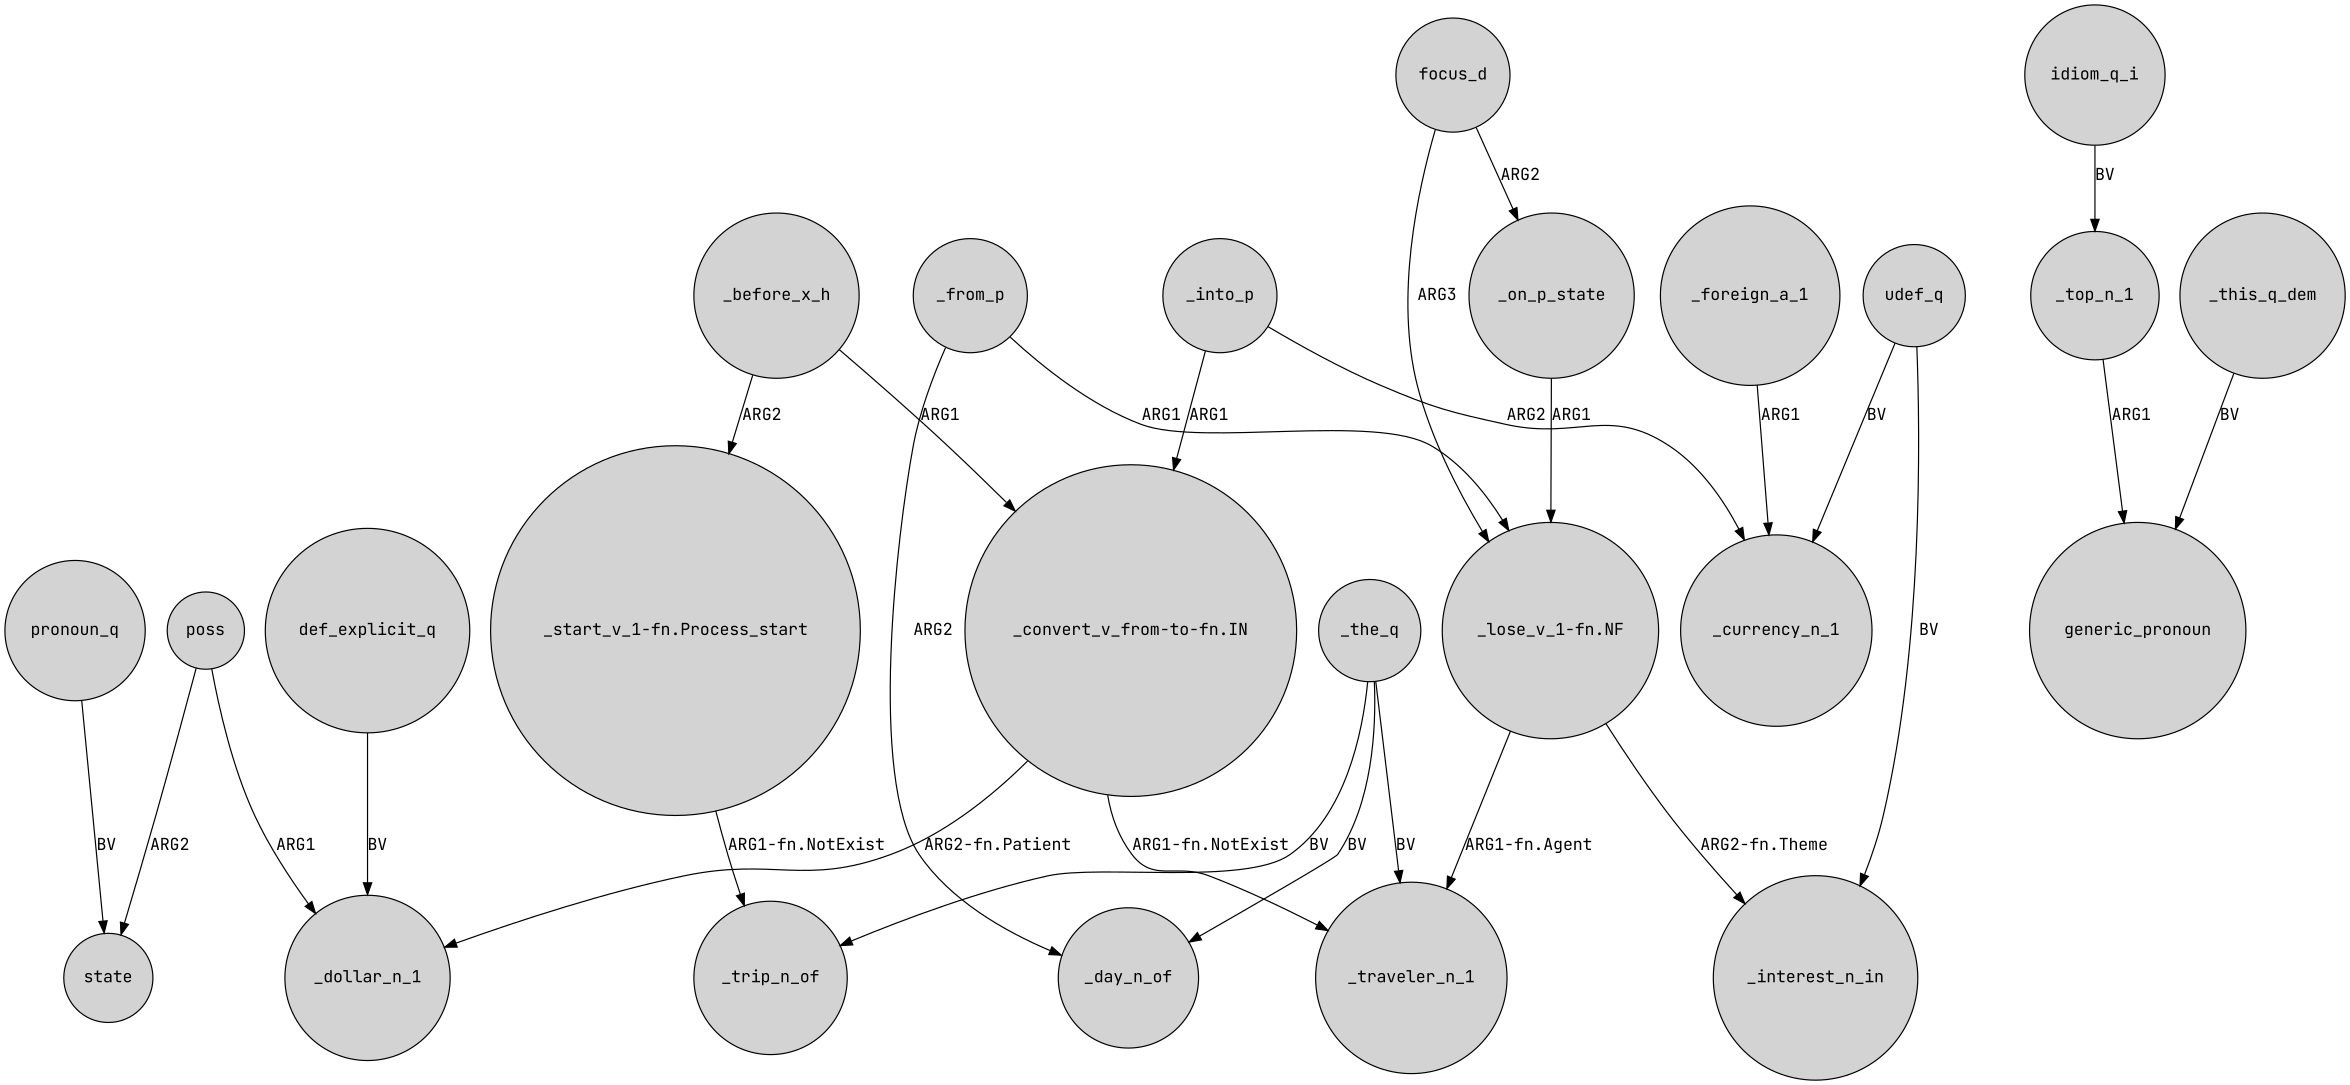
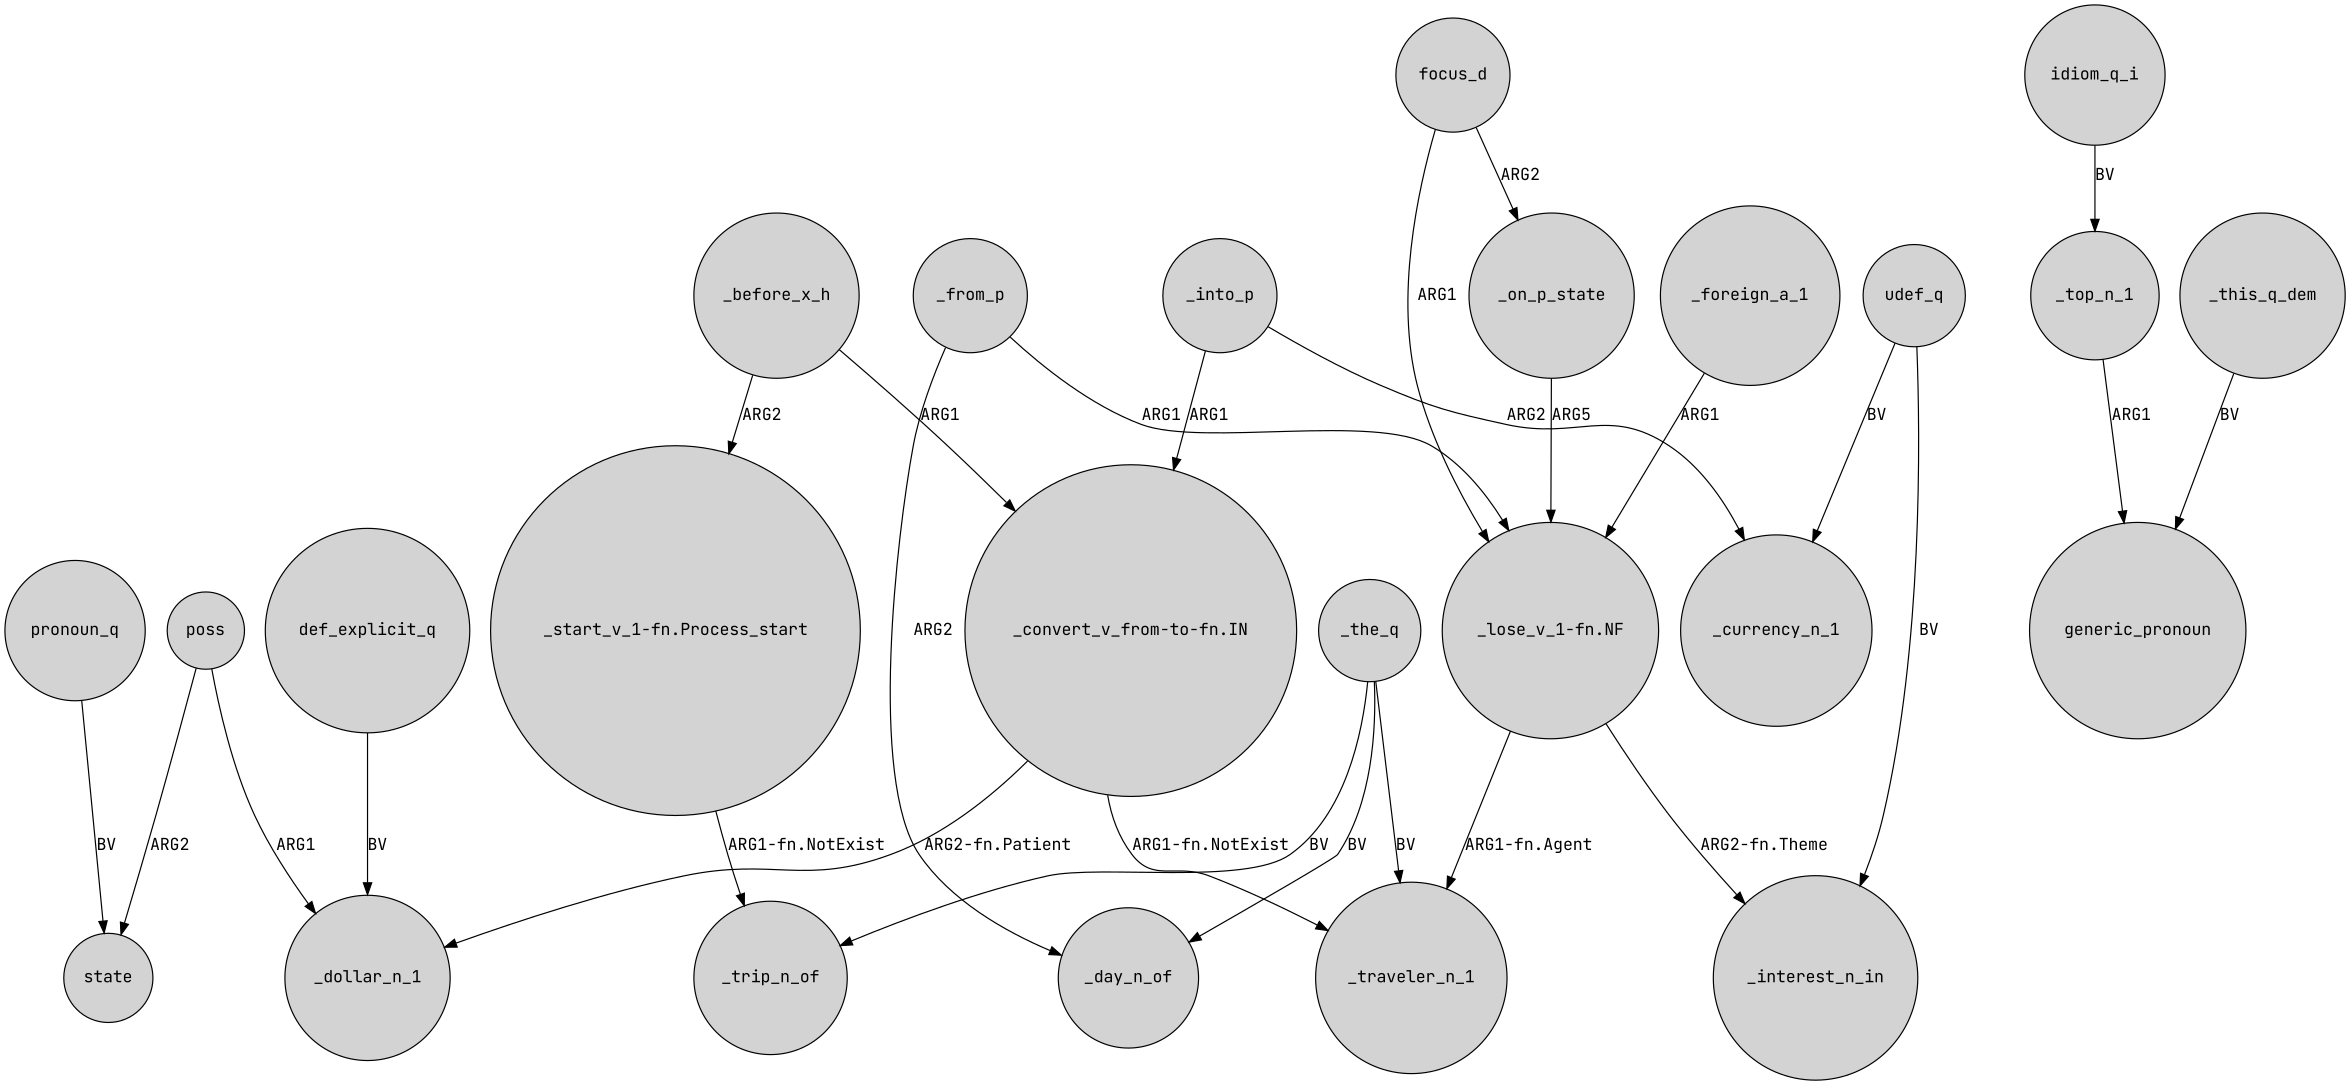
(1437, 296) -> (1437, 296)
(1572, 416) -> (1572, 416)
(1763, 454) -> (1658, 450)
